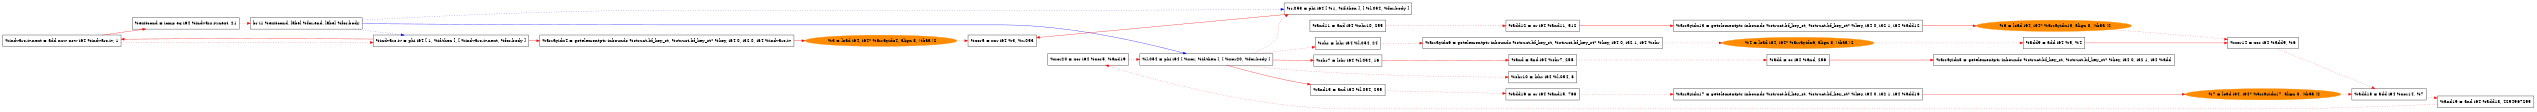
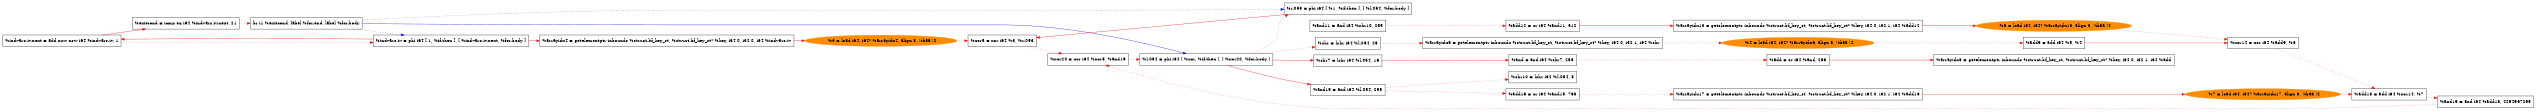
(1348, 43) -> (1348, 43)
none -> (1044, 50)
(1375, 74) -> (1445, 84)
